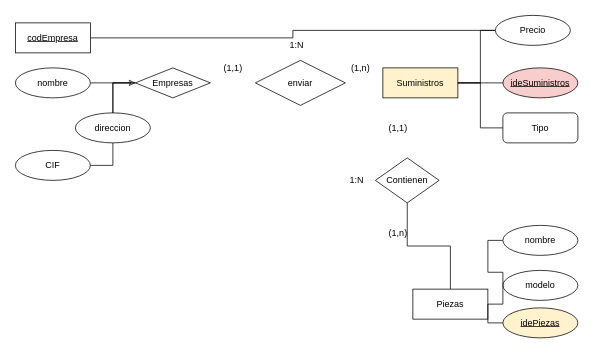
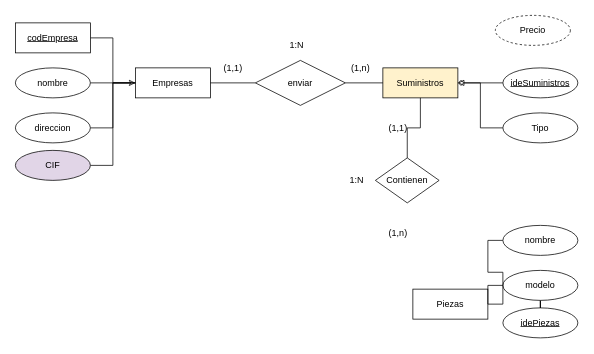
(533, 30) -> (533, 30)
(293, 33) -> (113, 57)
(480, 56) -> none
(173, 83) -> (173, 83)
none -> (233, 83)
none -> (364, 83)
(482, 83) -> (482, 83)
(540, 83) -> (540, 83)
(480, 84) -> (480, 84)
(113, 128) -> (53, 128)
none -> (413, 128)
(540, 128) -> (540, 128)
(53, 165) -> (53, 165)
(429, 246) -> none
none -> (493, 285)
(493, 323) -> (540, 304)
(540, 323) -> (540, 323)
